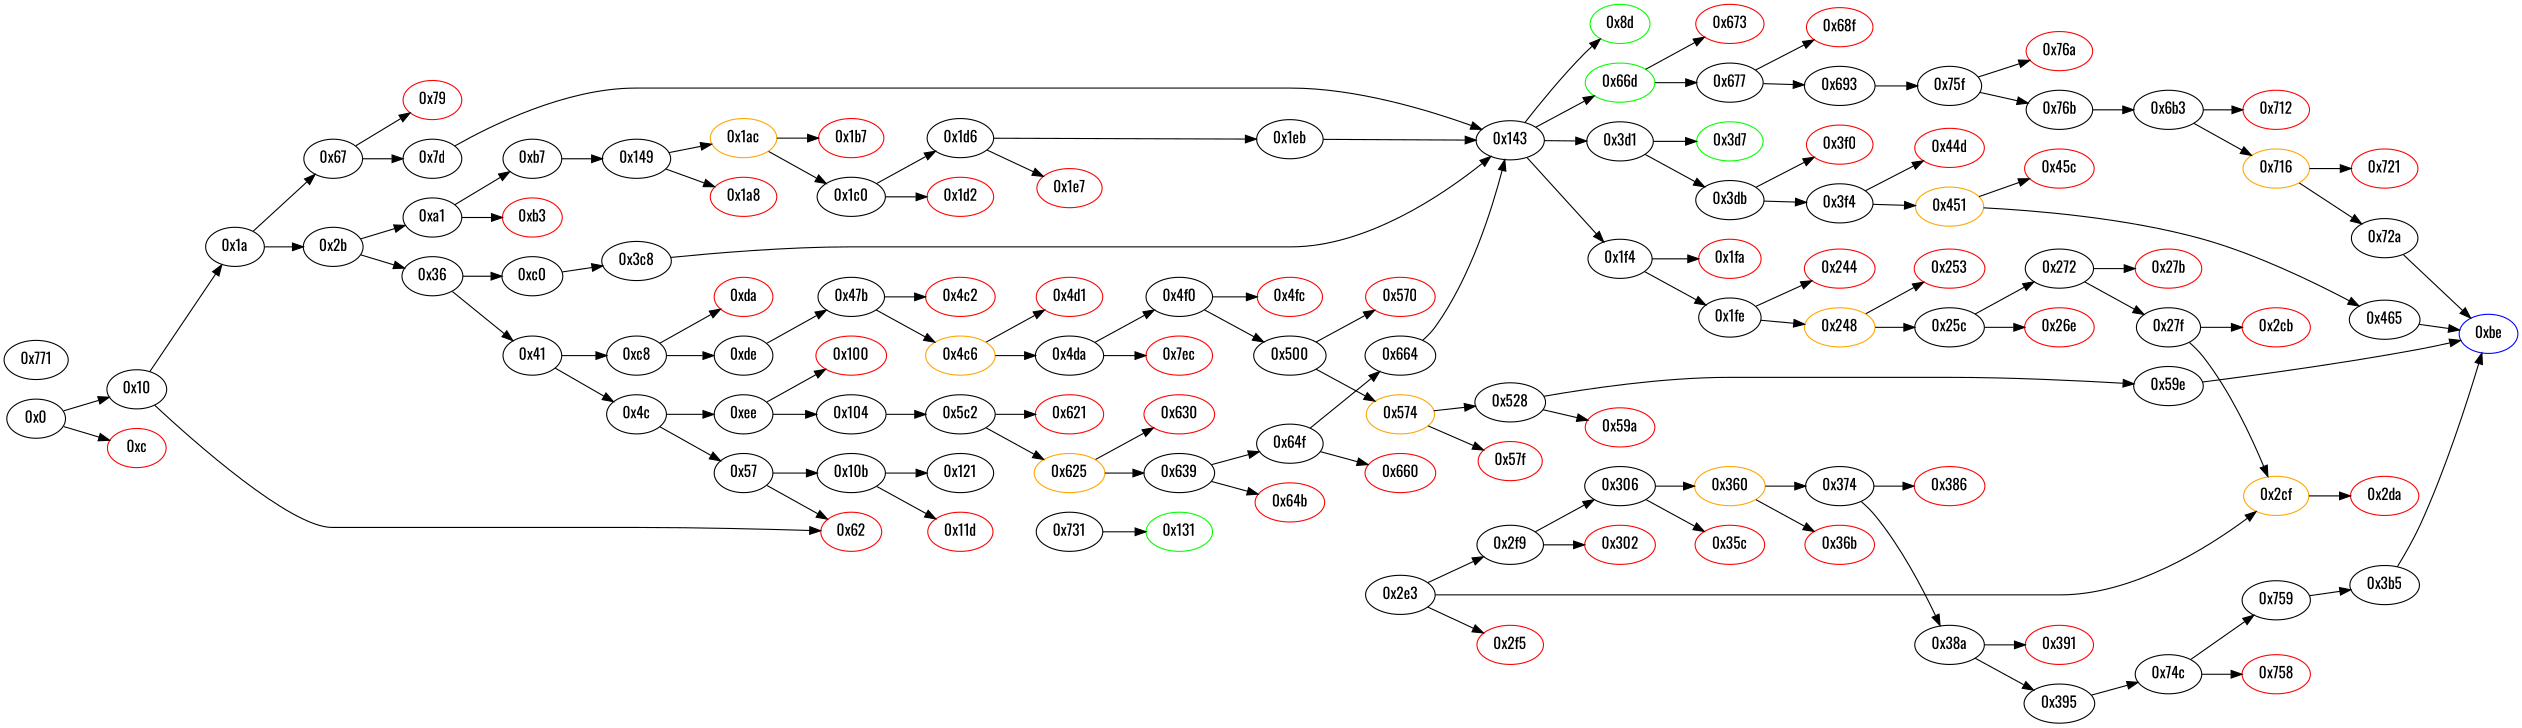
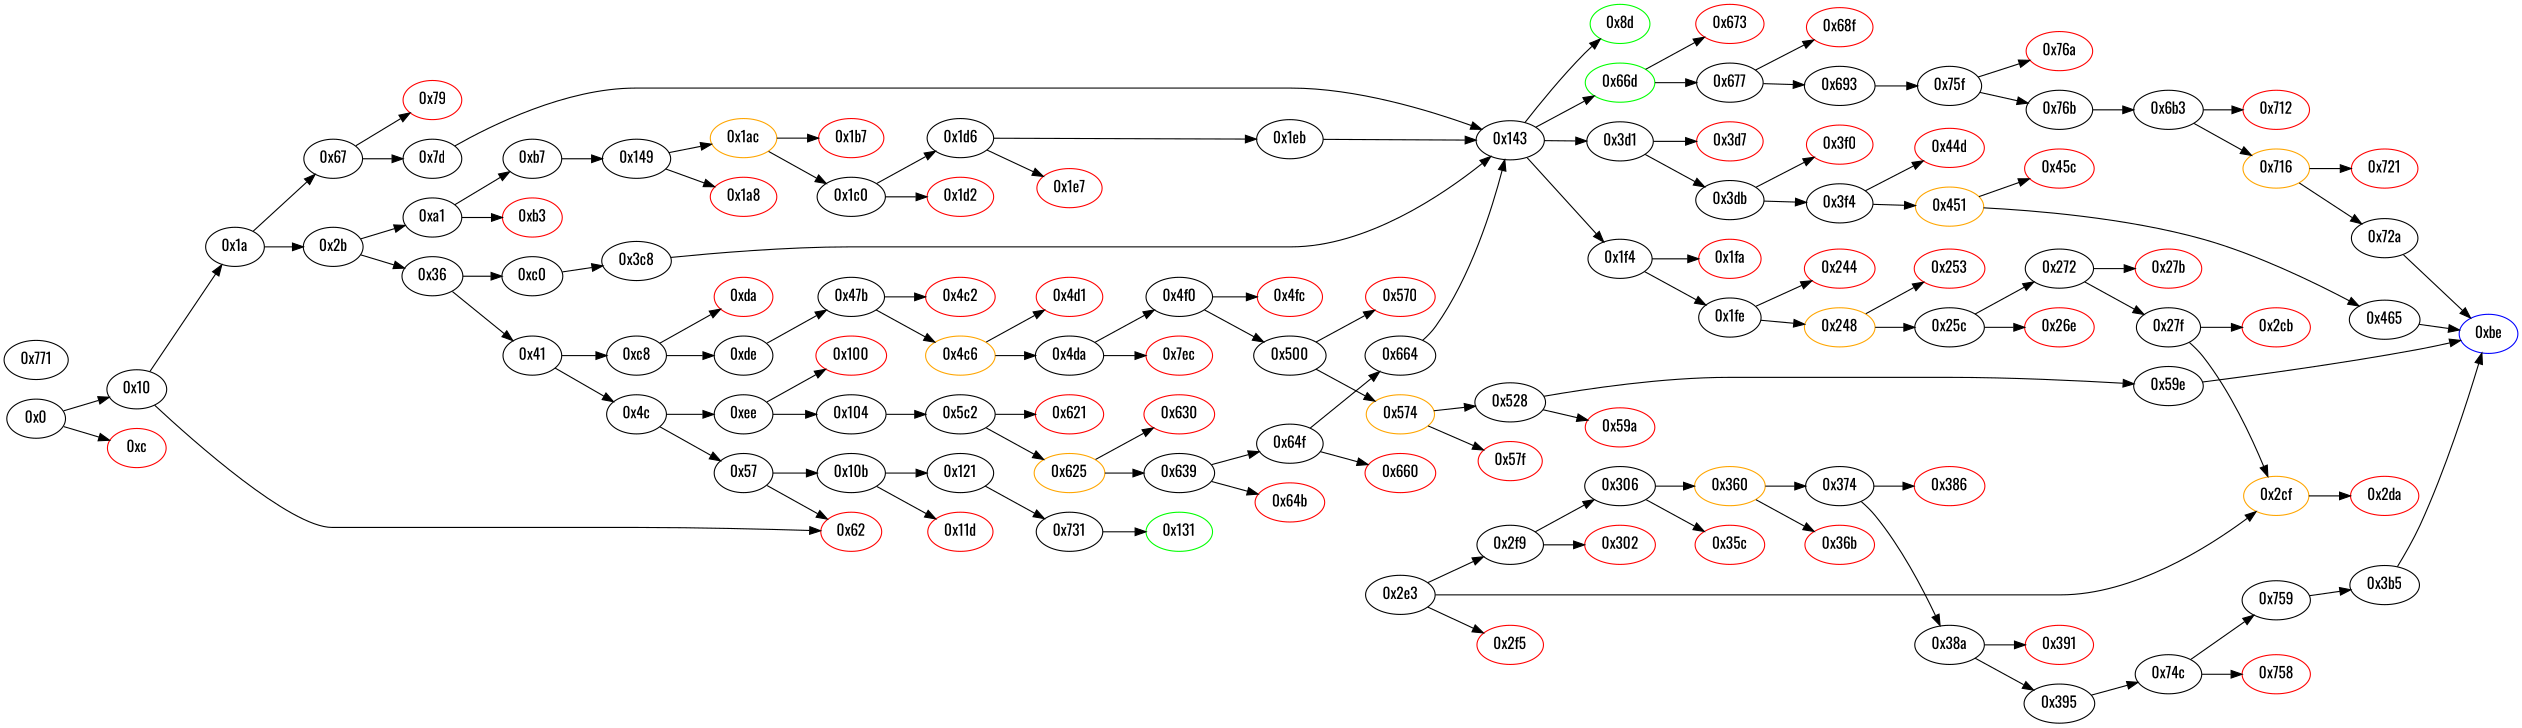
(1730, 141) -> (1730, 141)
none -> (1010, 500)
